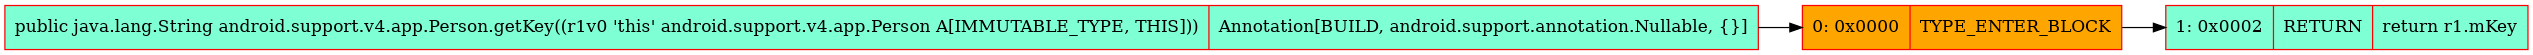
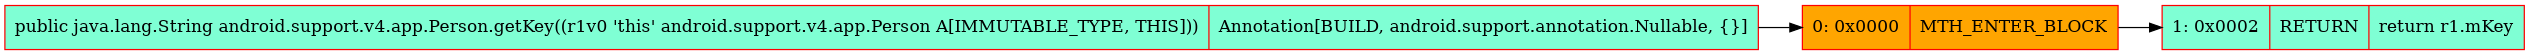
(2016, 27) -> (2014, 27)
